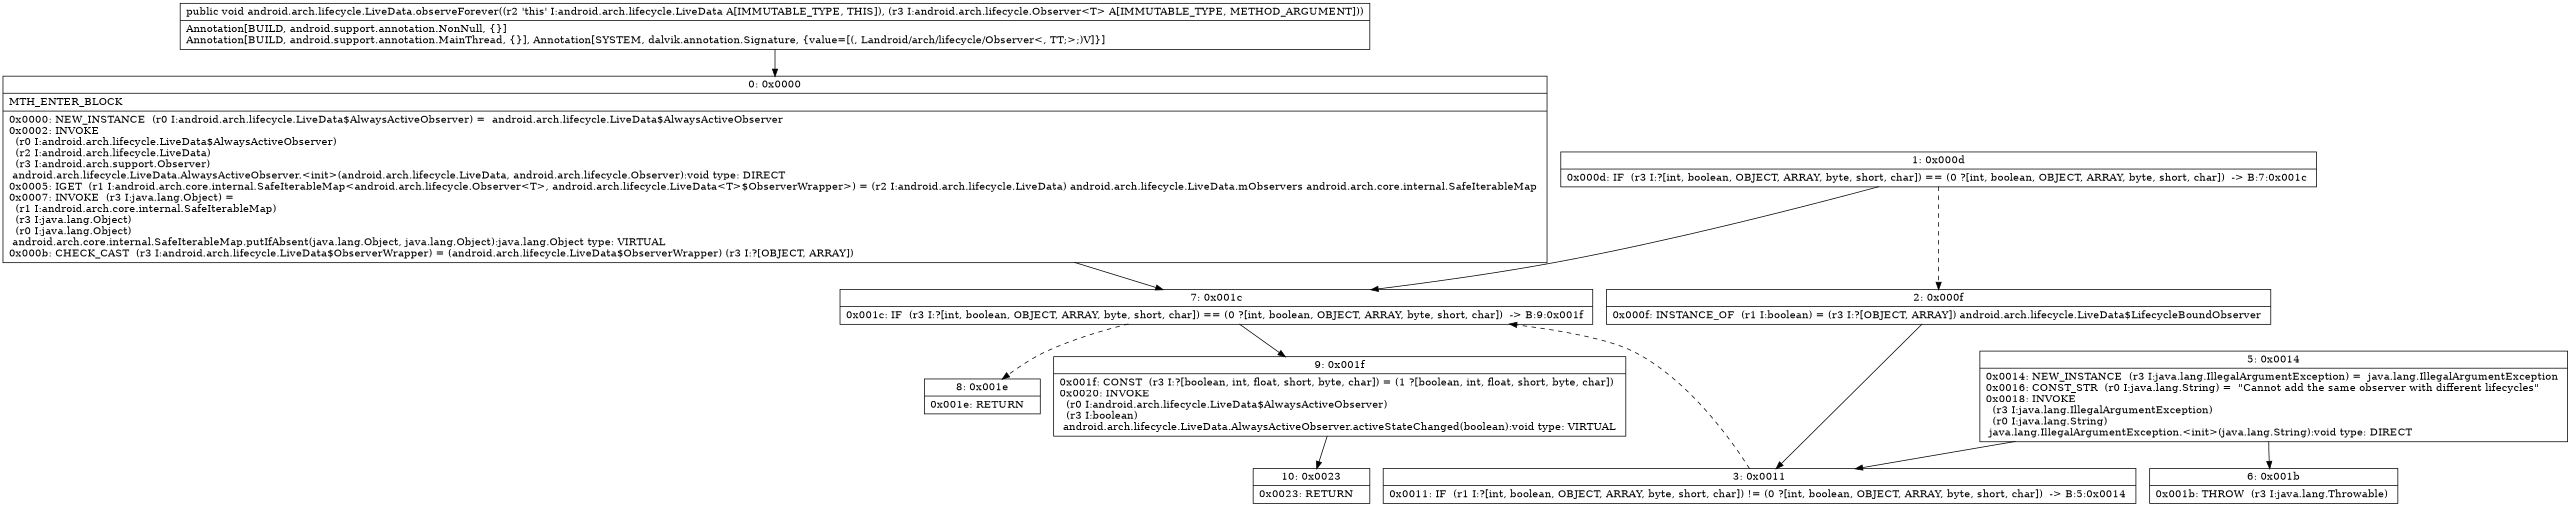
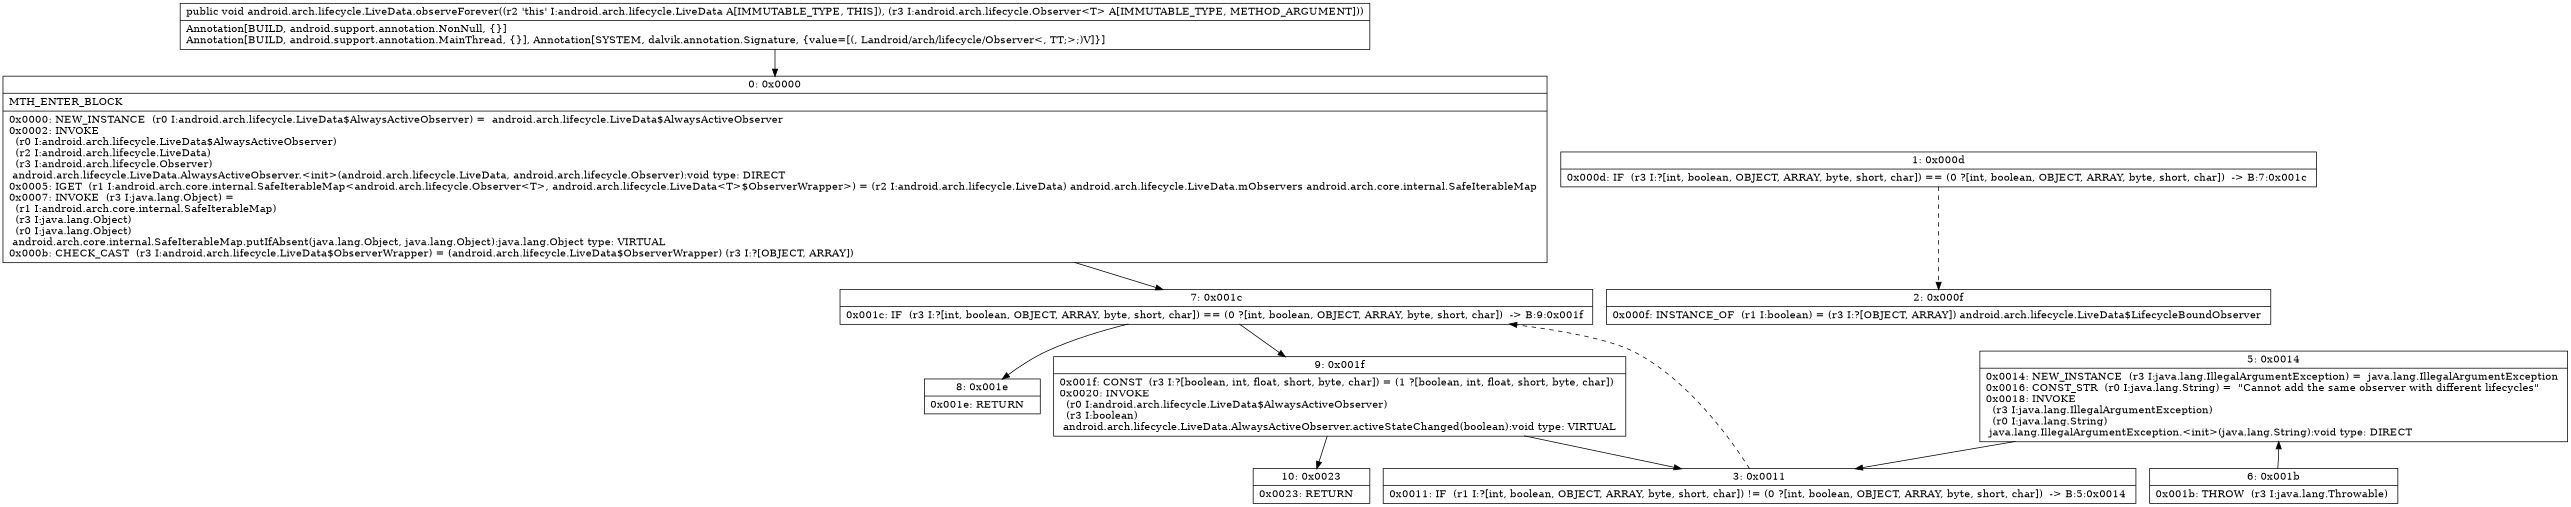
(110, 164) -> (111, 164)
(1631, 247) -> none
(1066, 343) -> (1066, 343)
(1852, 394) -> (1599, 452)
(2269, 451) -> (2278, 459)
